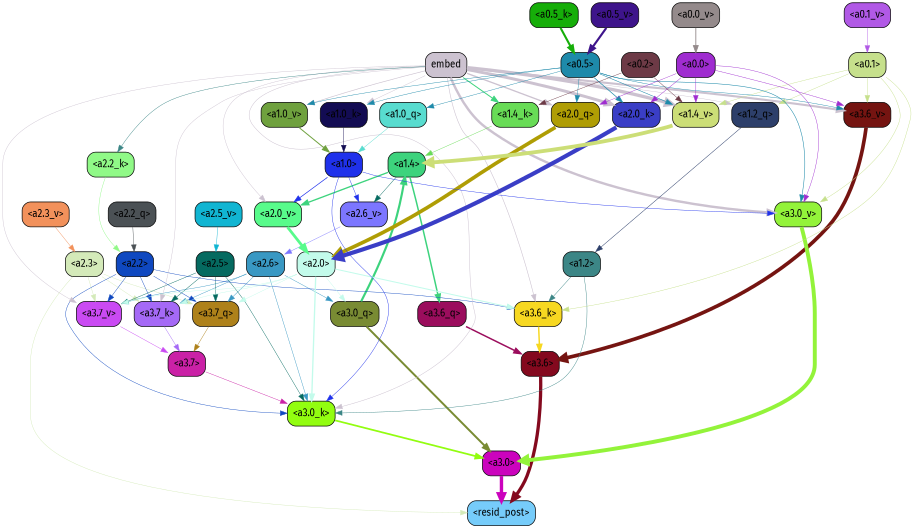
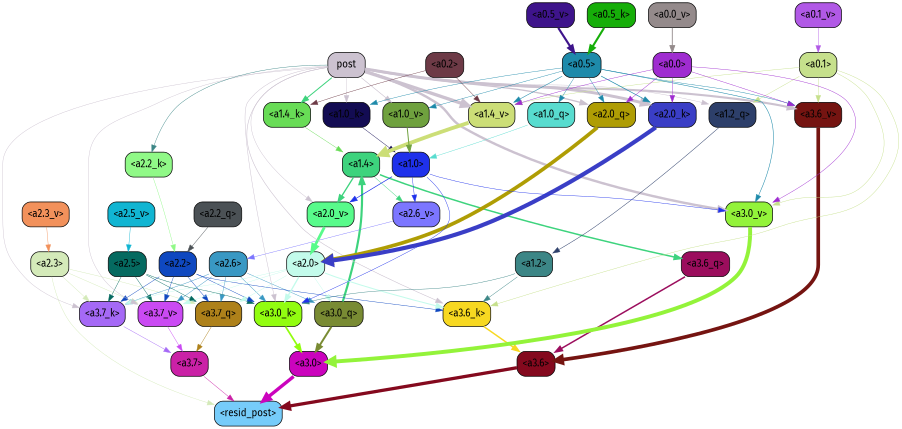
(446, 65) -> (347, 65)
(388, 187) -> (386, 187)
(243, 386) -> (216, 387)
